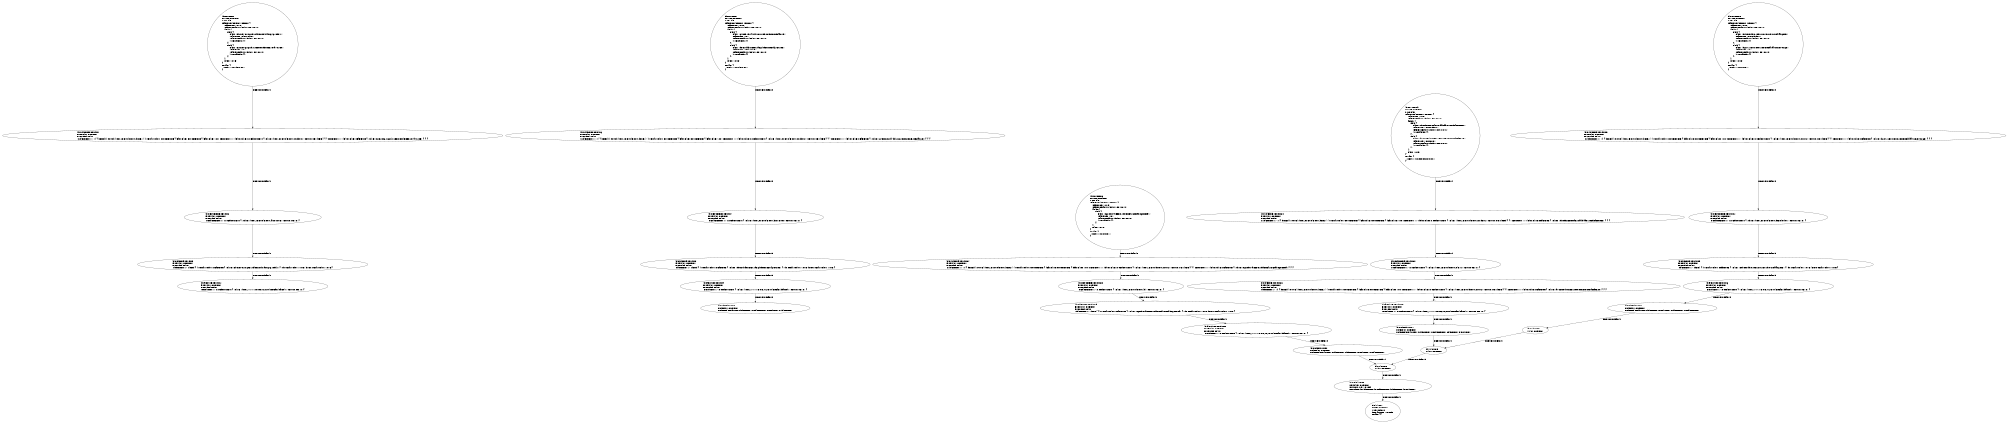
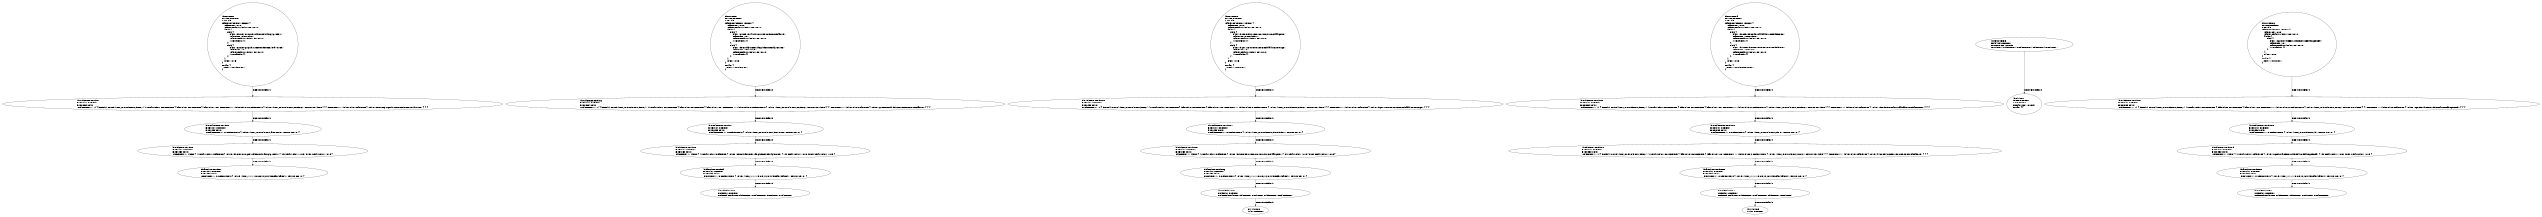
(1485, 340) -> none
(1383, 367) -> none
